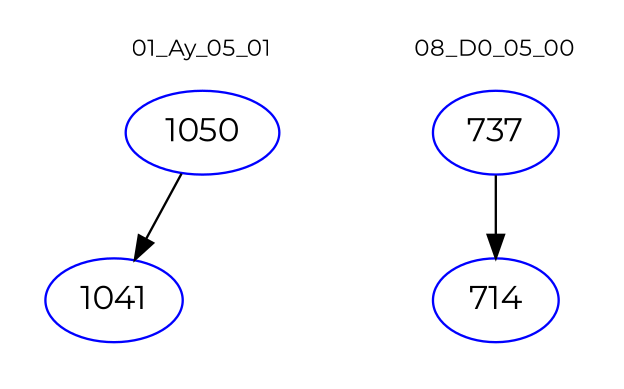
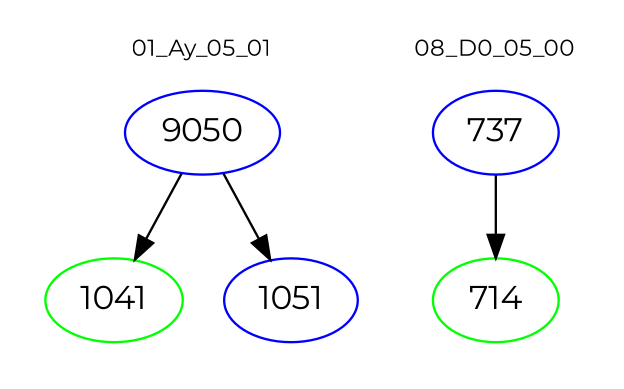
(203, 133) -> (203, 133)
(114, 300) -> (114, 300)
none -> (291, 300)
(496, 300) -> (496, 300)
